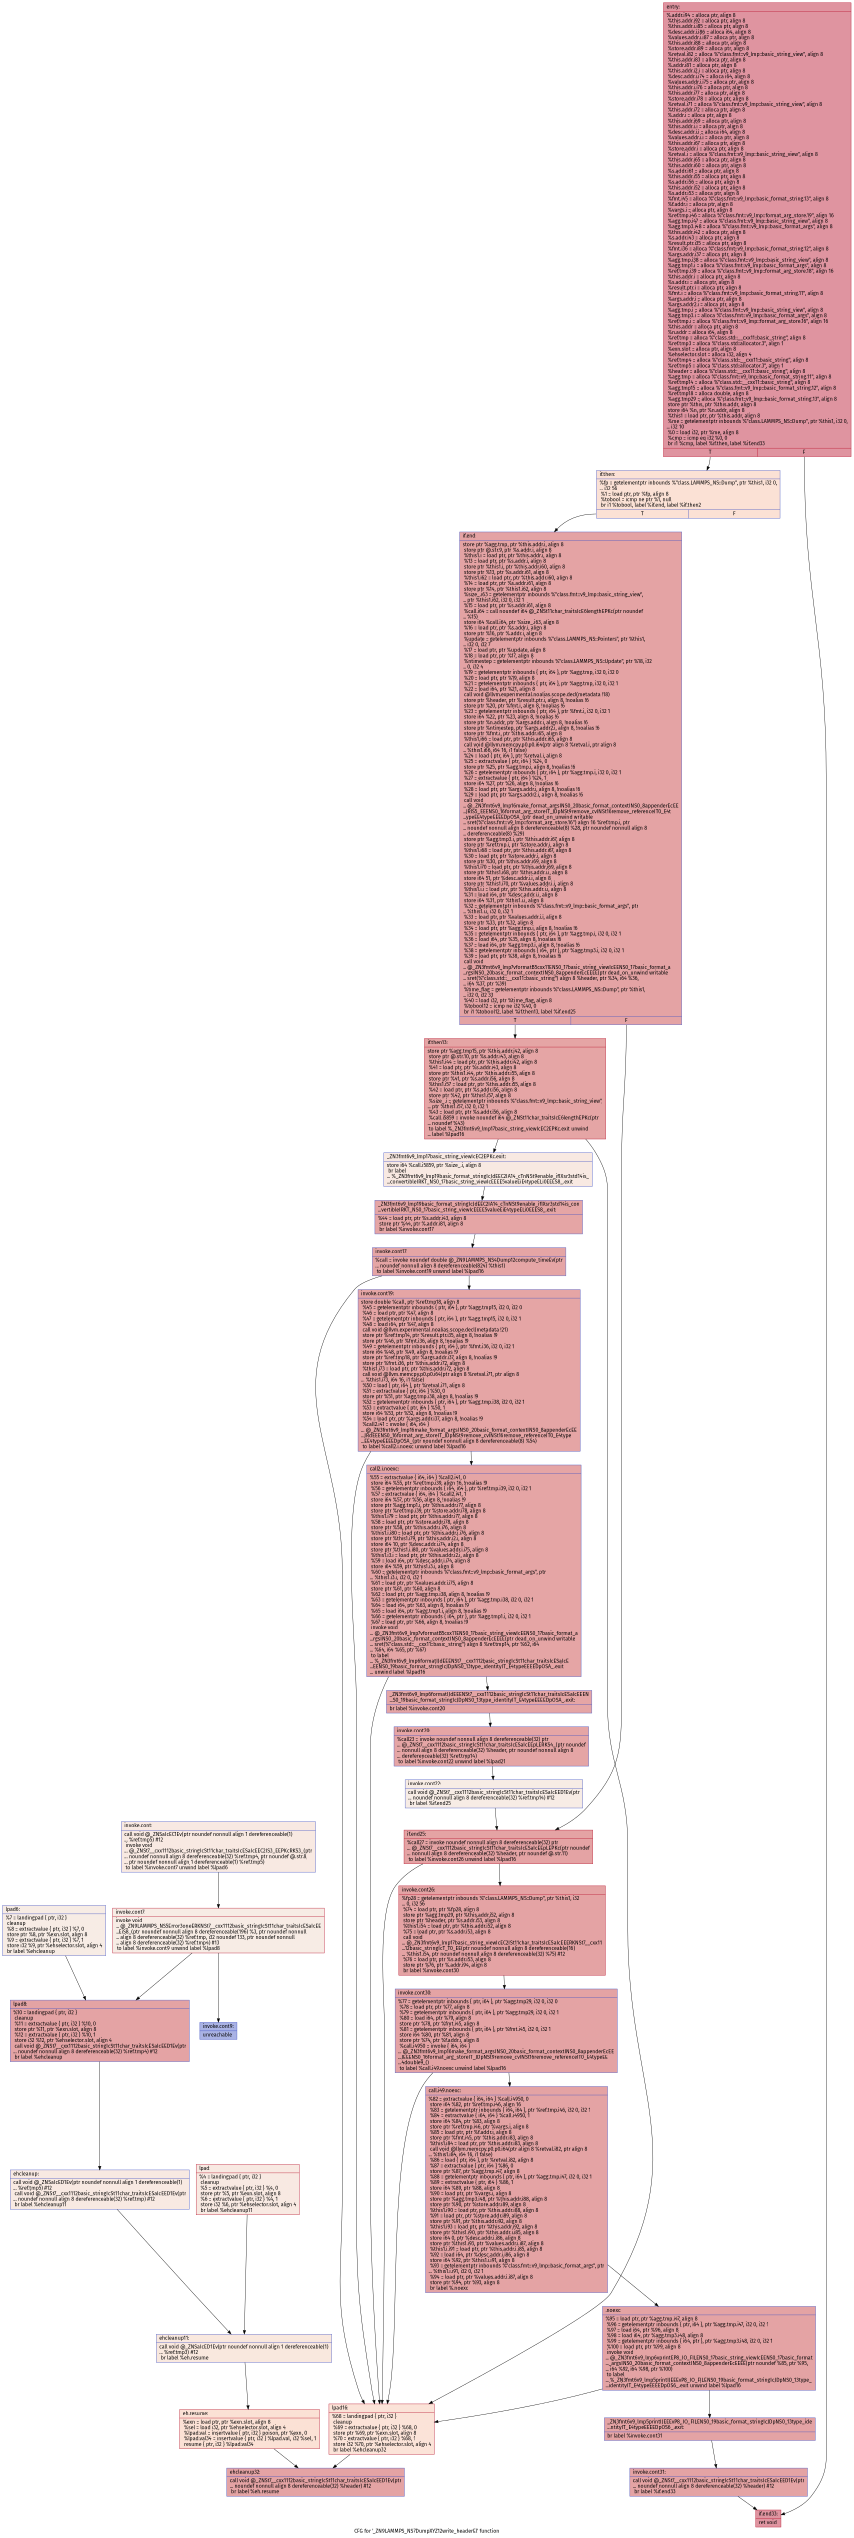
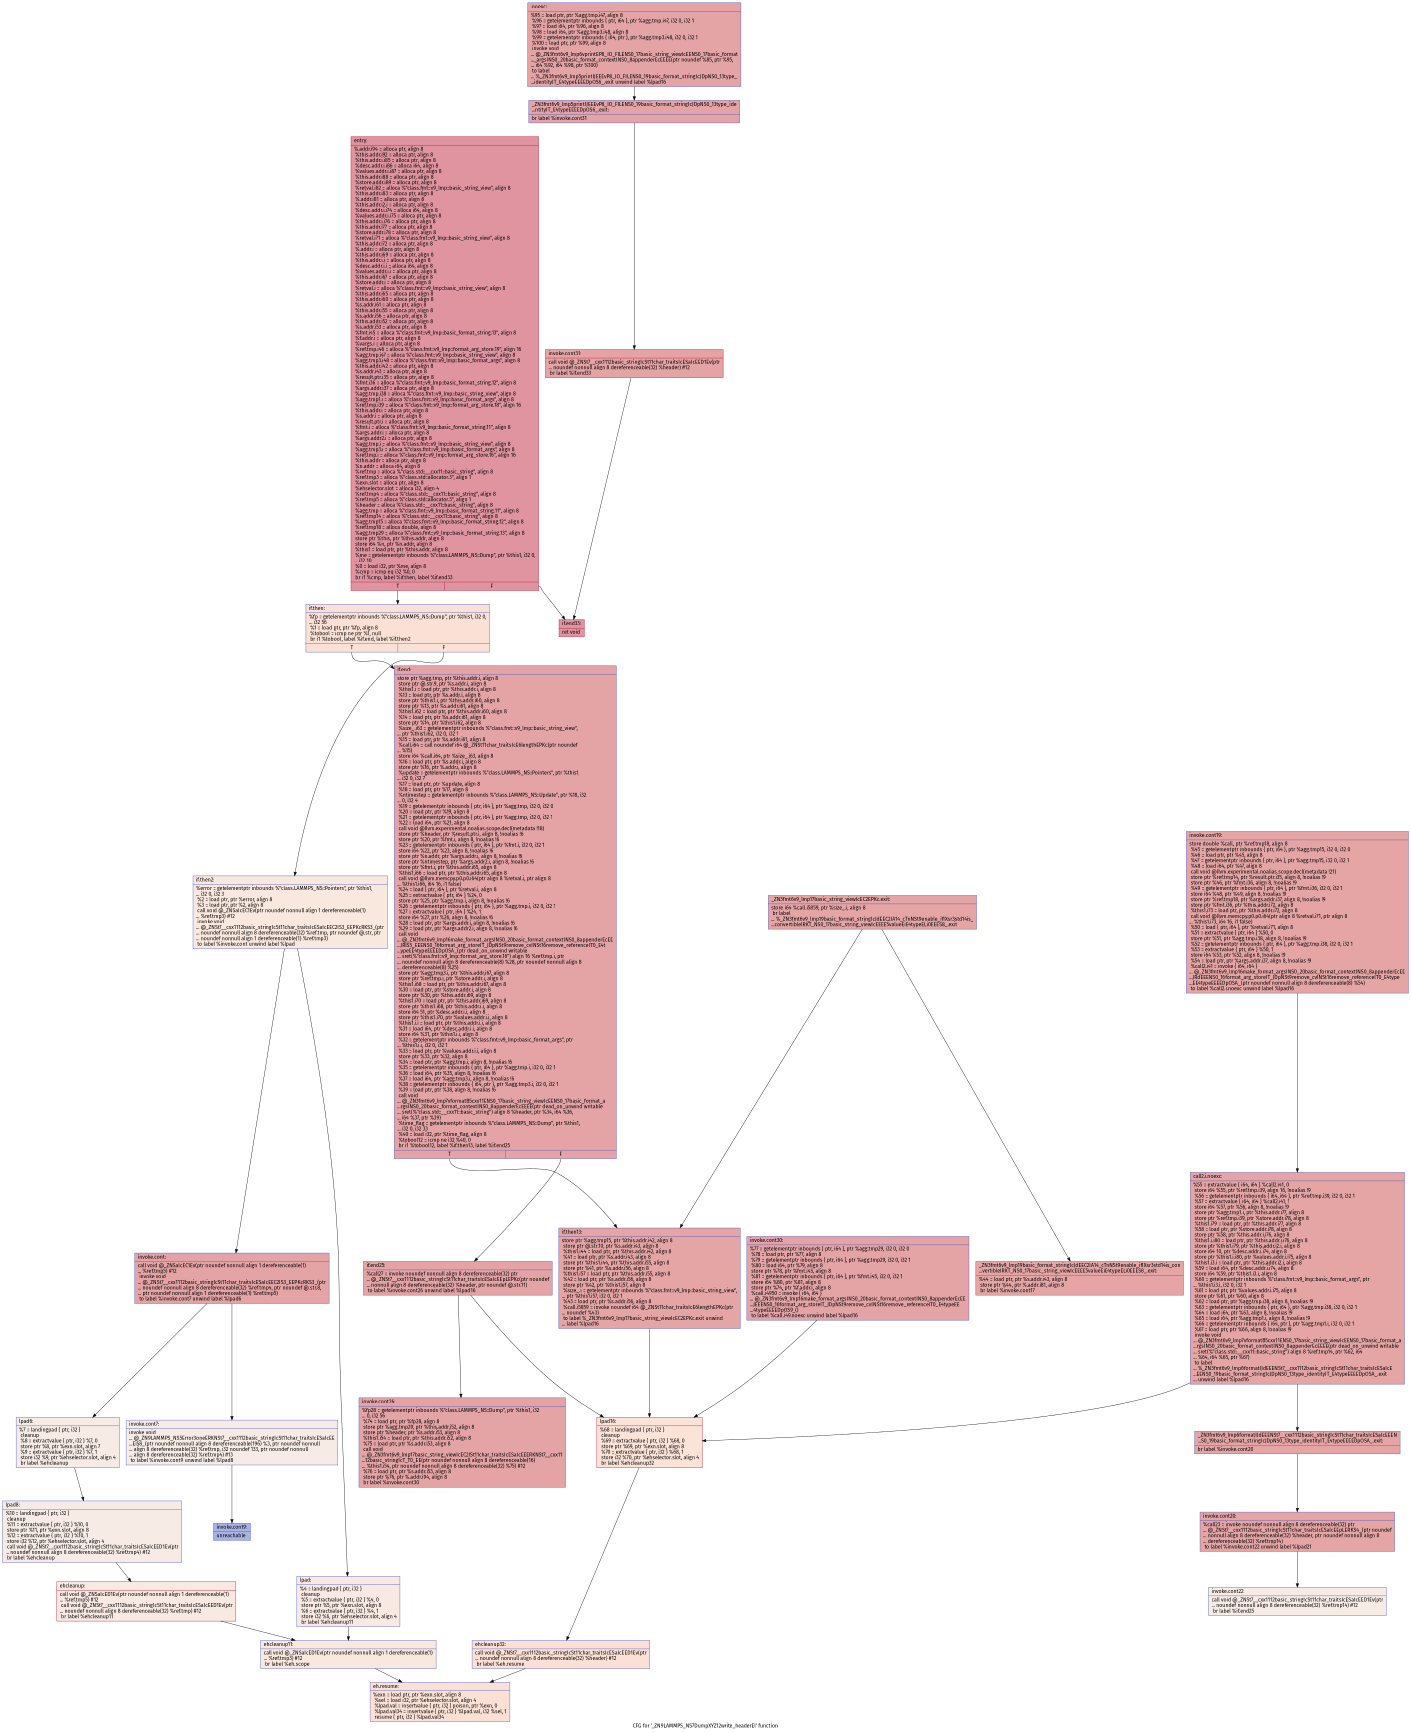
(493, 834) -> (428, 968)
none -> (290, 912)
(515, 1089) -> (650, 1278)
(497, 1144) -> (772, 1077)
(488, 1170) -> (872, 912)
(469, 1262) -> none
(397, 1313) -> (1226, 855)
none -> (151, 1359)
(496, 1817) -> none
(218, 1847) -> (232, 1278)
(498, 1847) -> (458, 1278)
(356, 1925) -> none
(218, 1931) -> (232, 1443)
(502, 1931) -> (462, 1443)
(47, 1935) -> (60, 1447)
(165, 1975) -> none
(504, 1980) -> none
(100, 2031) -> (92, 1532)
(414, 2063) -> (774, 1310)
(100, 2190) -> (146, 1601)
(248, 2190) -> (348, 1601)
(517, 2190) -> none
(184, 2358) -> (287, 1664)
(521, 2408) -> none
(250, 2429) -> (440, 1702)
(285, 2457) -> (509, 1675)
(316, 2482) -> (561, 1654)
(719, 2482) -> (634, 364)
